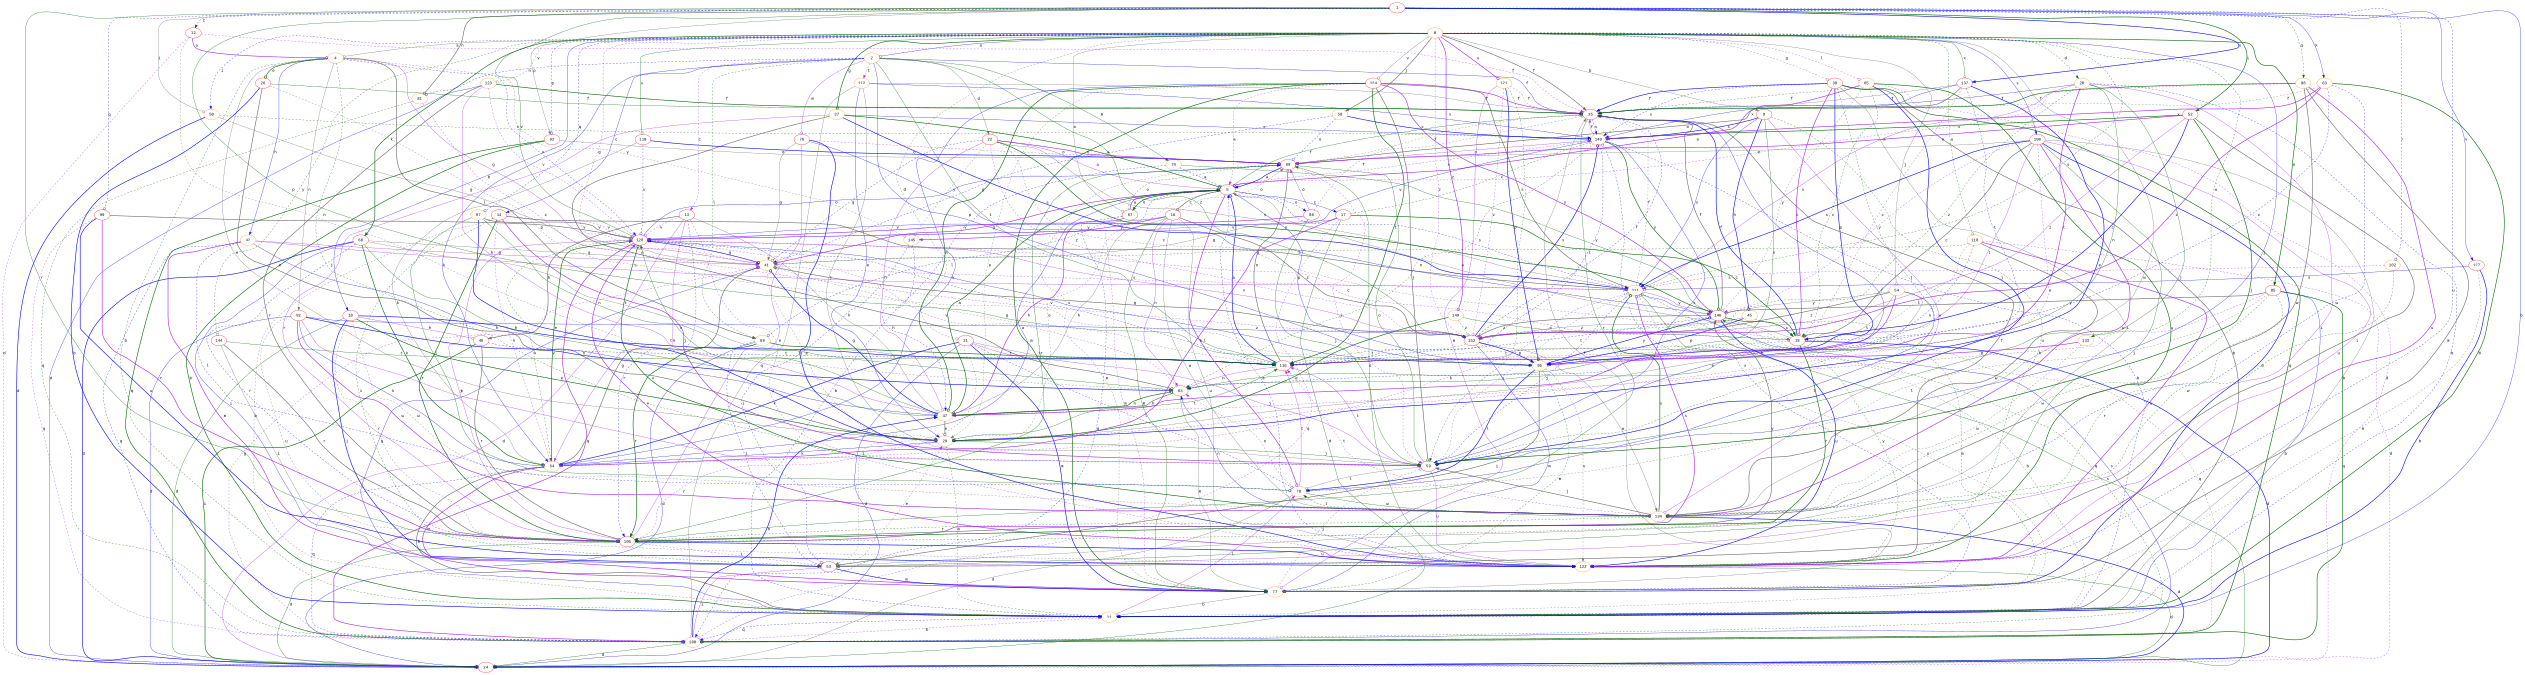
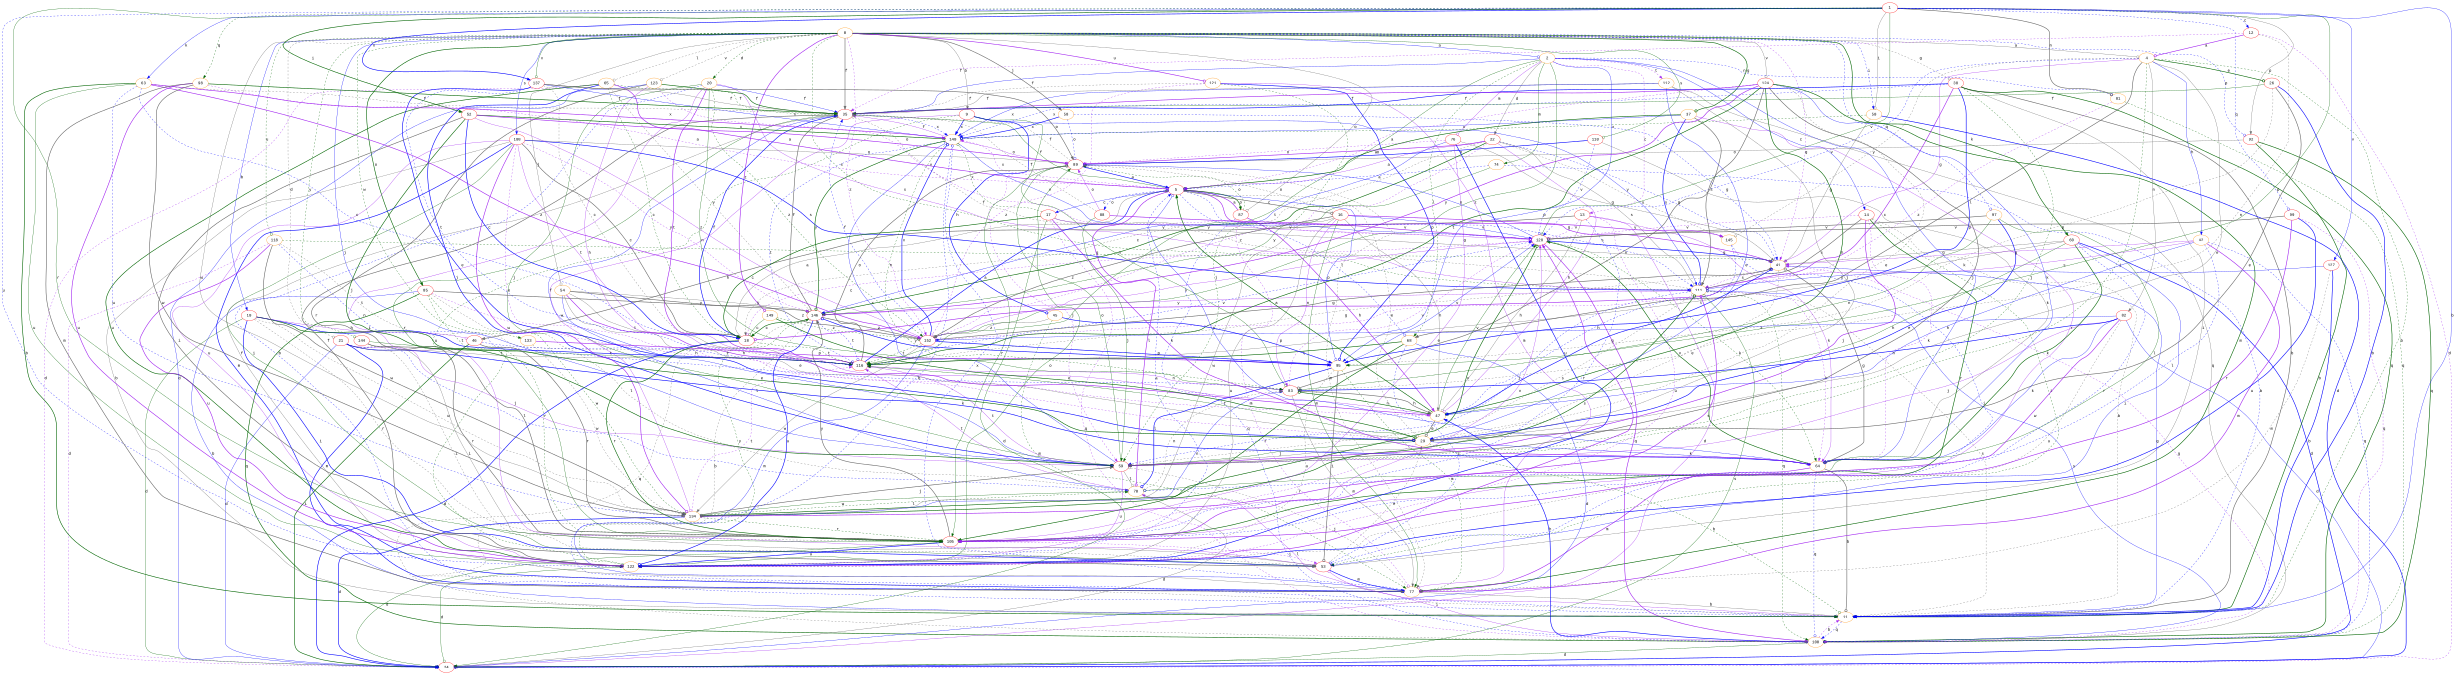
(1727, 43) -> (724, 45)
(2392, 265) -> none
none -> (156, 442)
